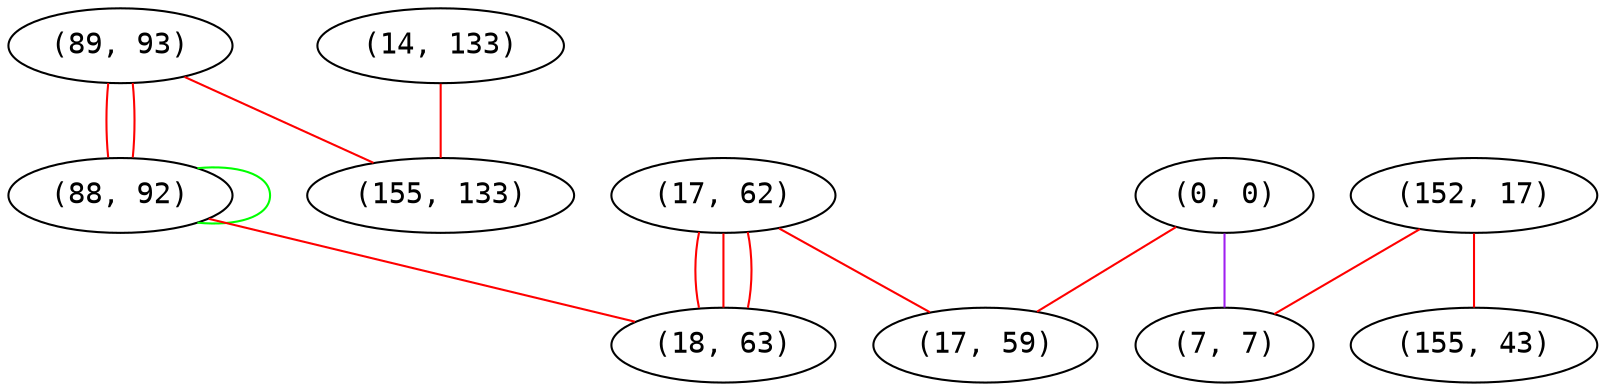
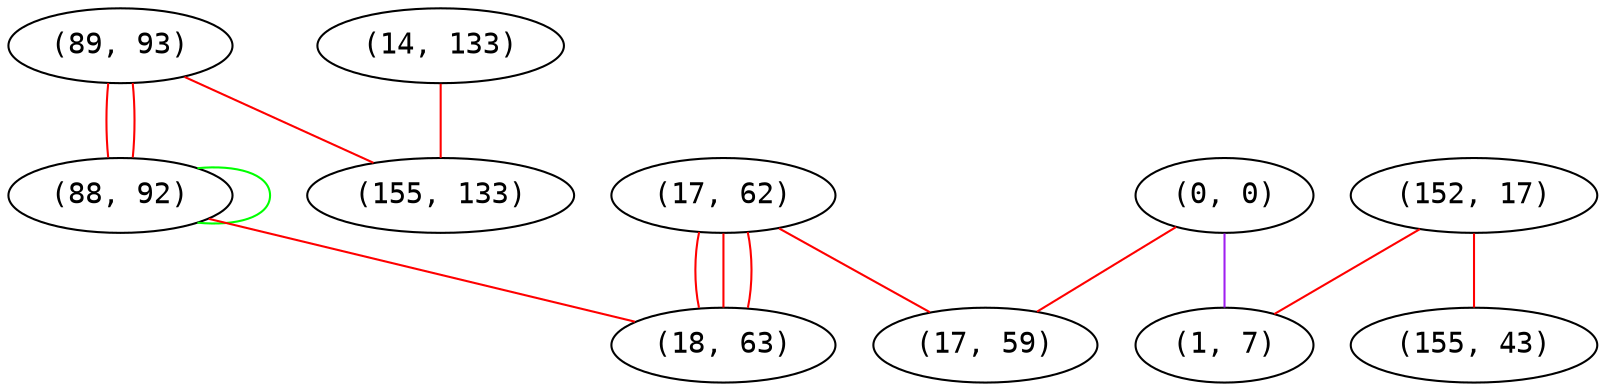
(1225, 345) -> (1225, 345)
